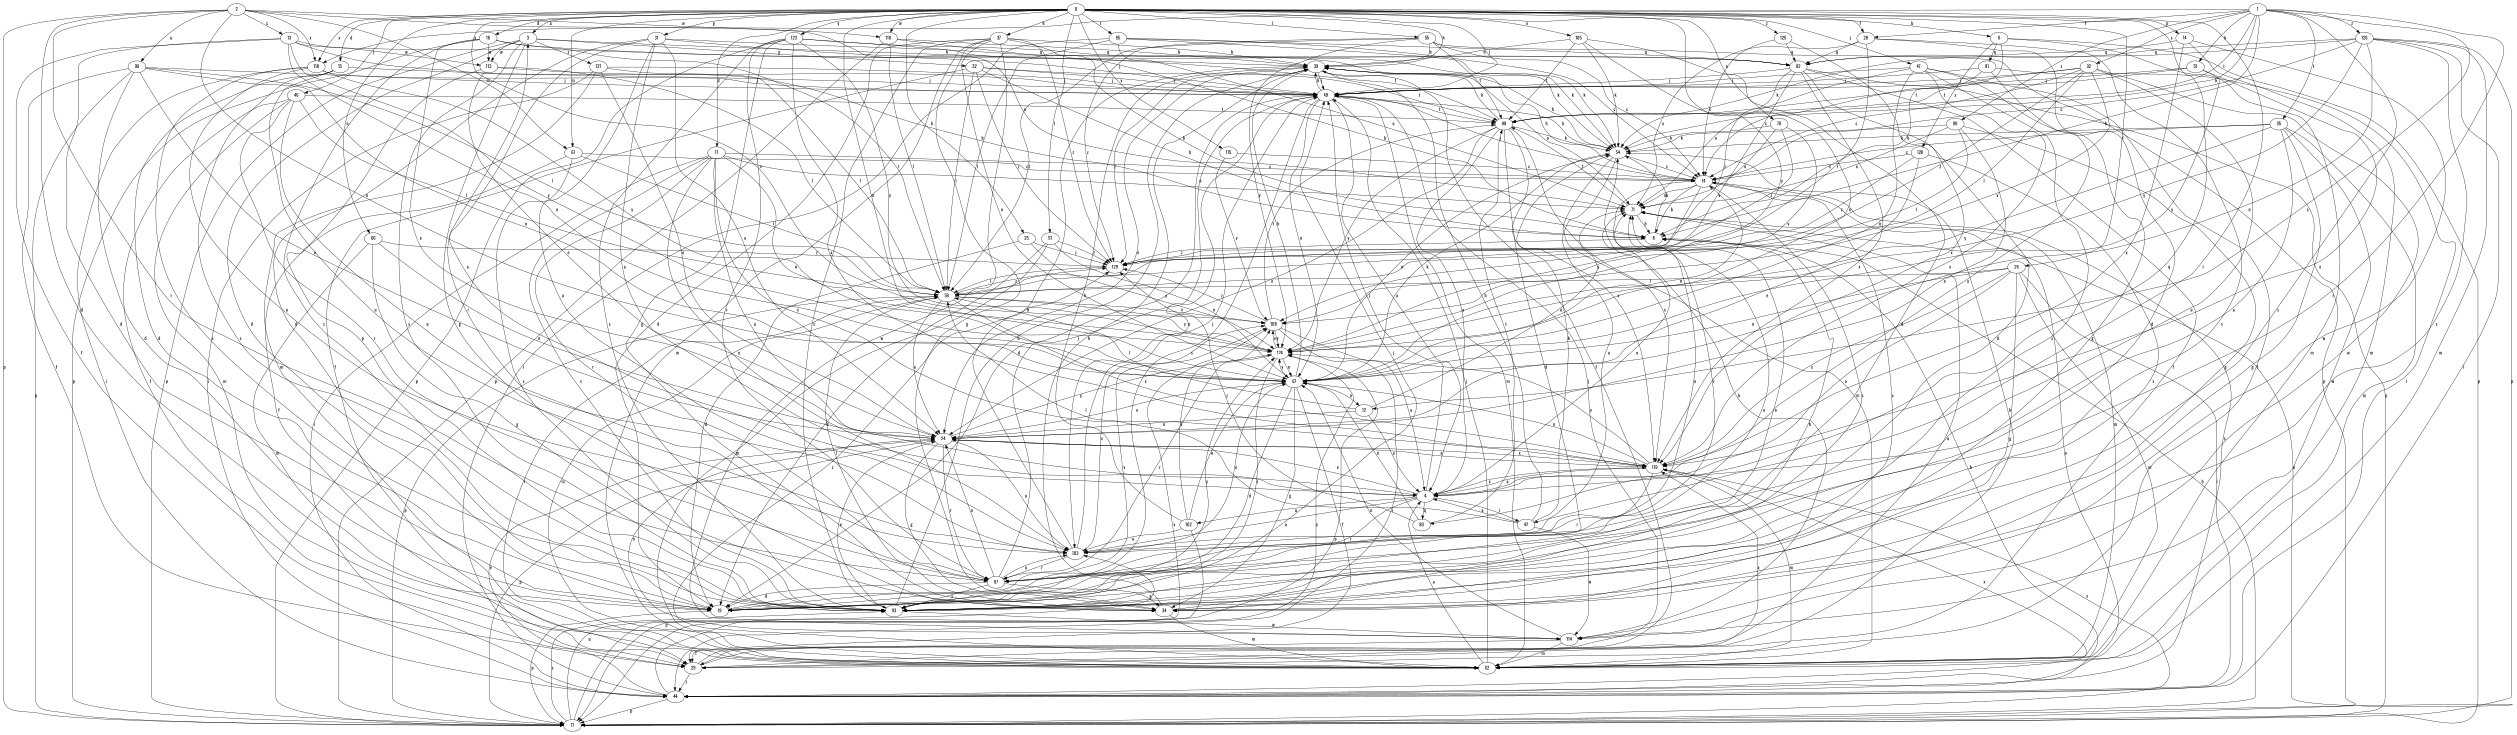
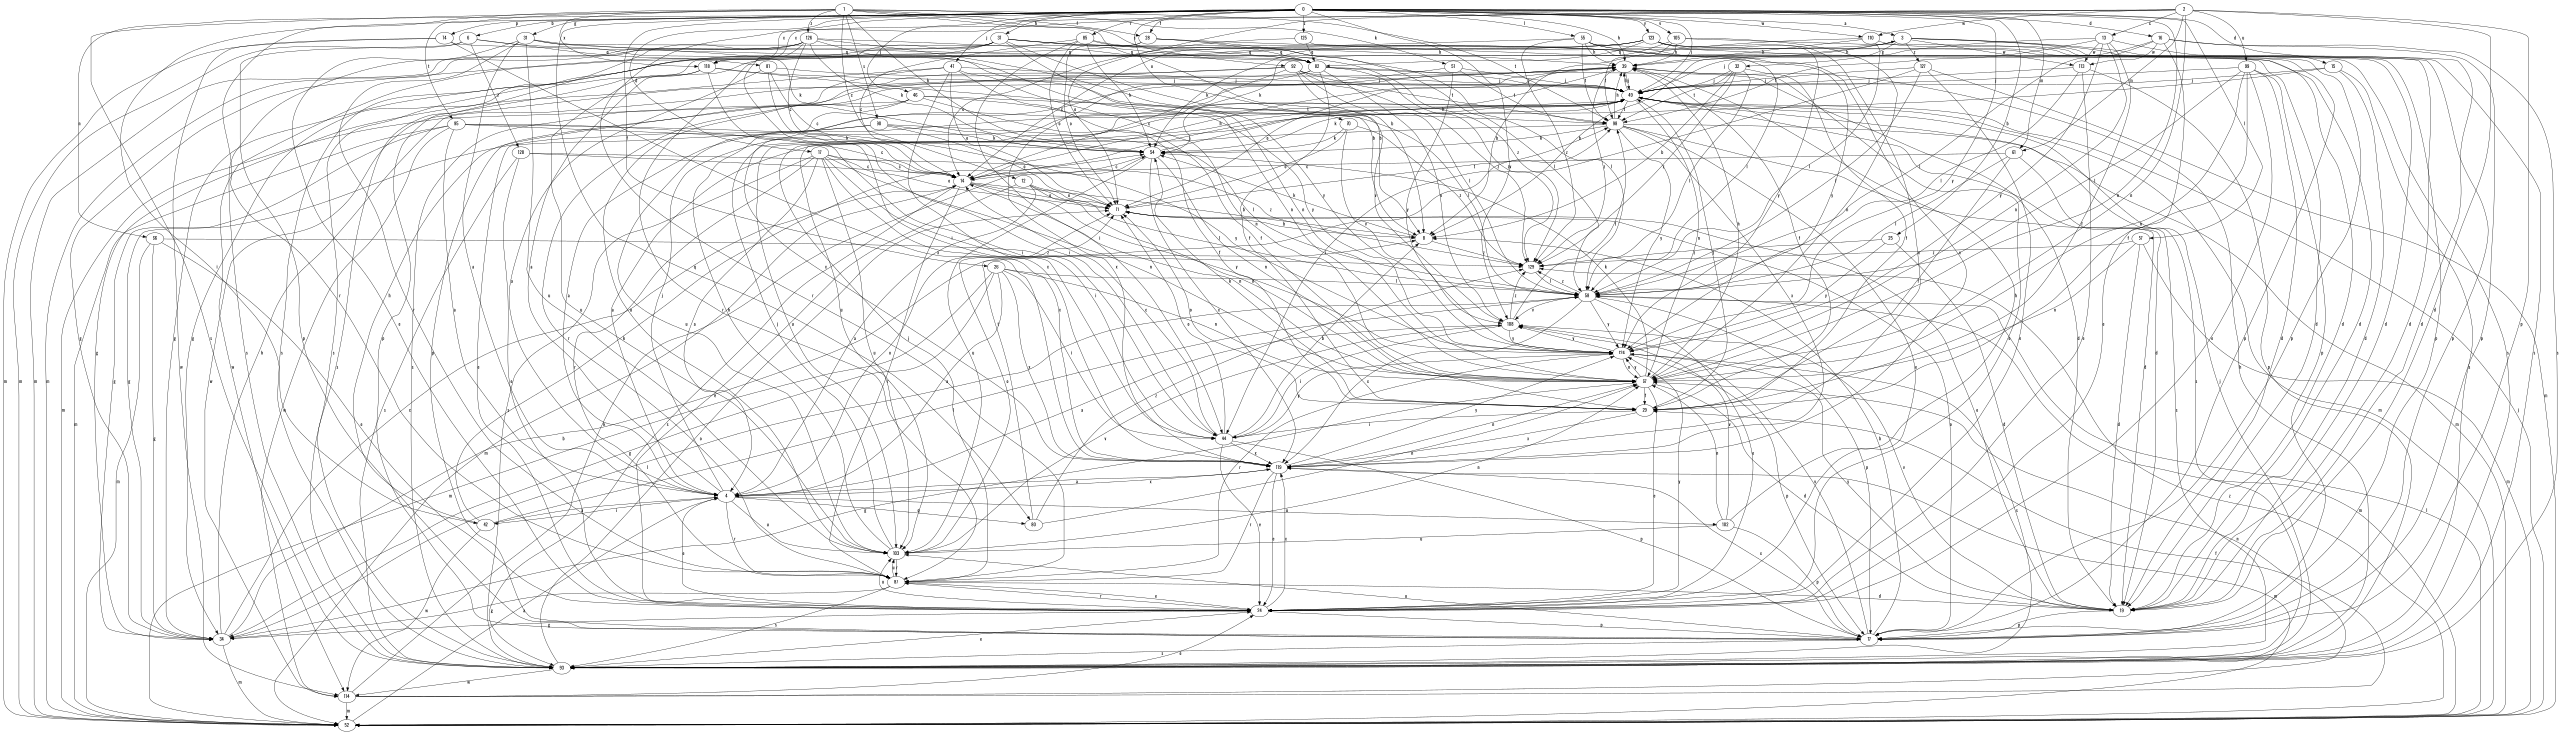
(1228, 153) -> none
(1331, 389) -> (1307, 315)
